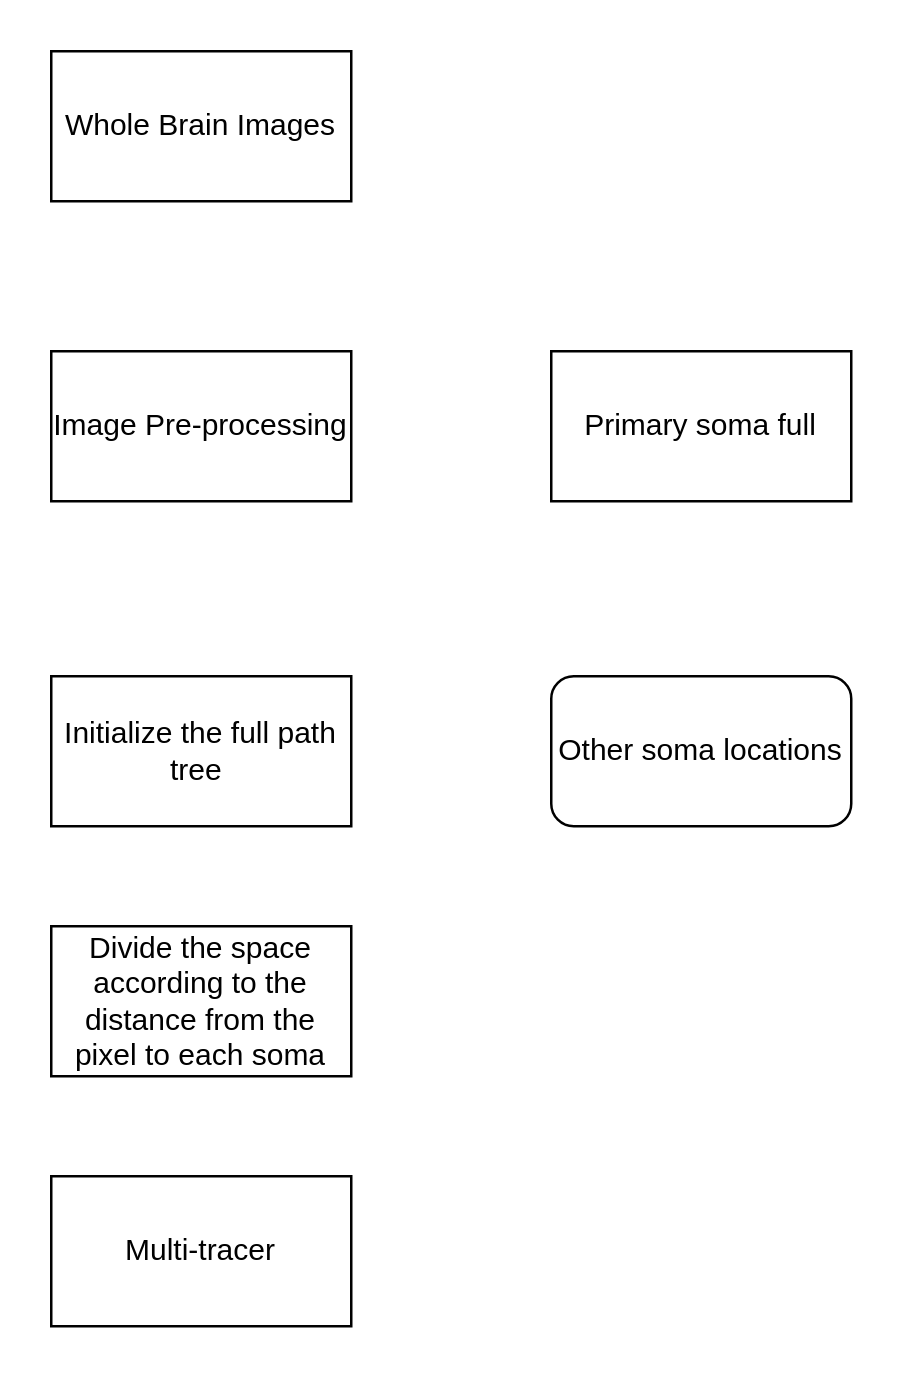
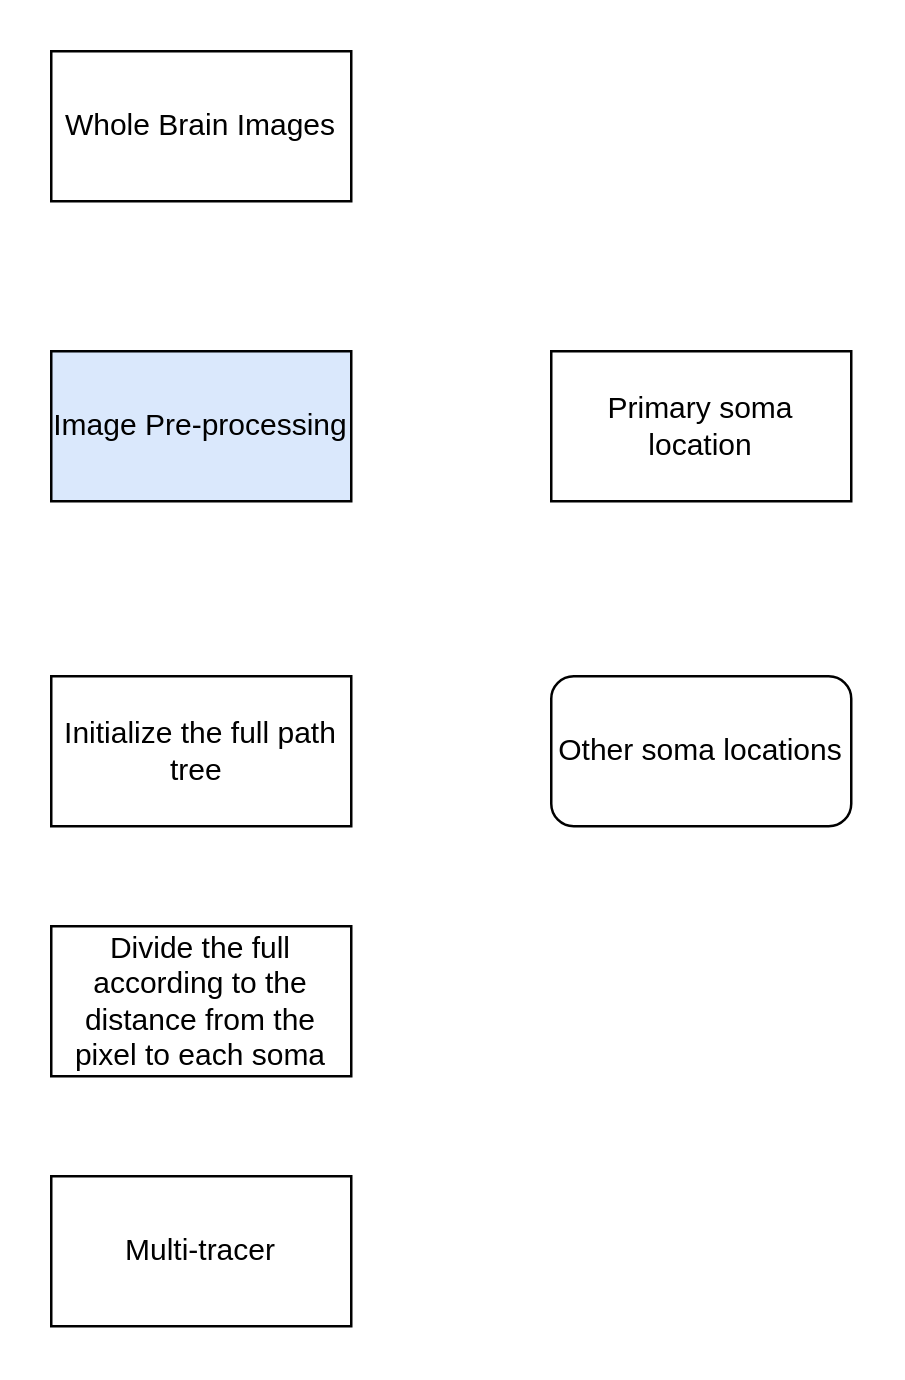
(201, 426) -> (201, 426)
(701, 426) -> (701, 426)
(201, 1001) -> (201, 1001)
